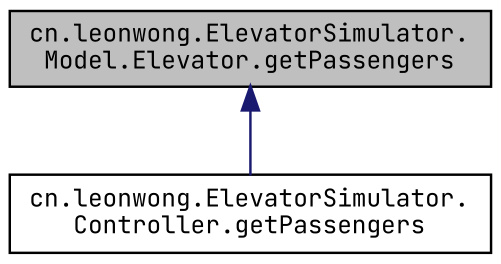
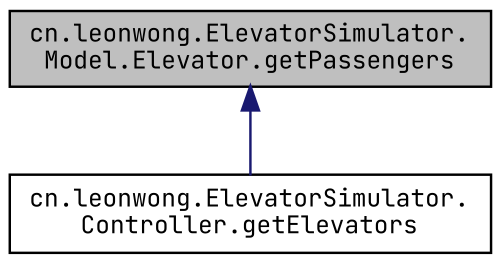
(250, 214) -> (250, 214)
